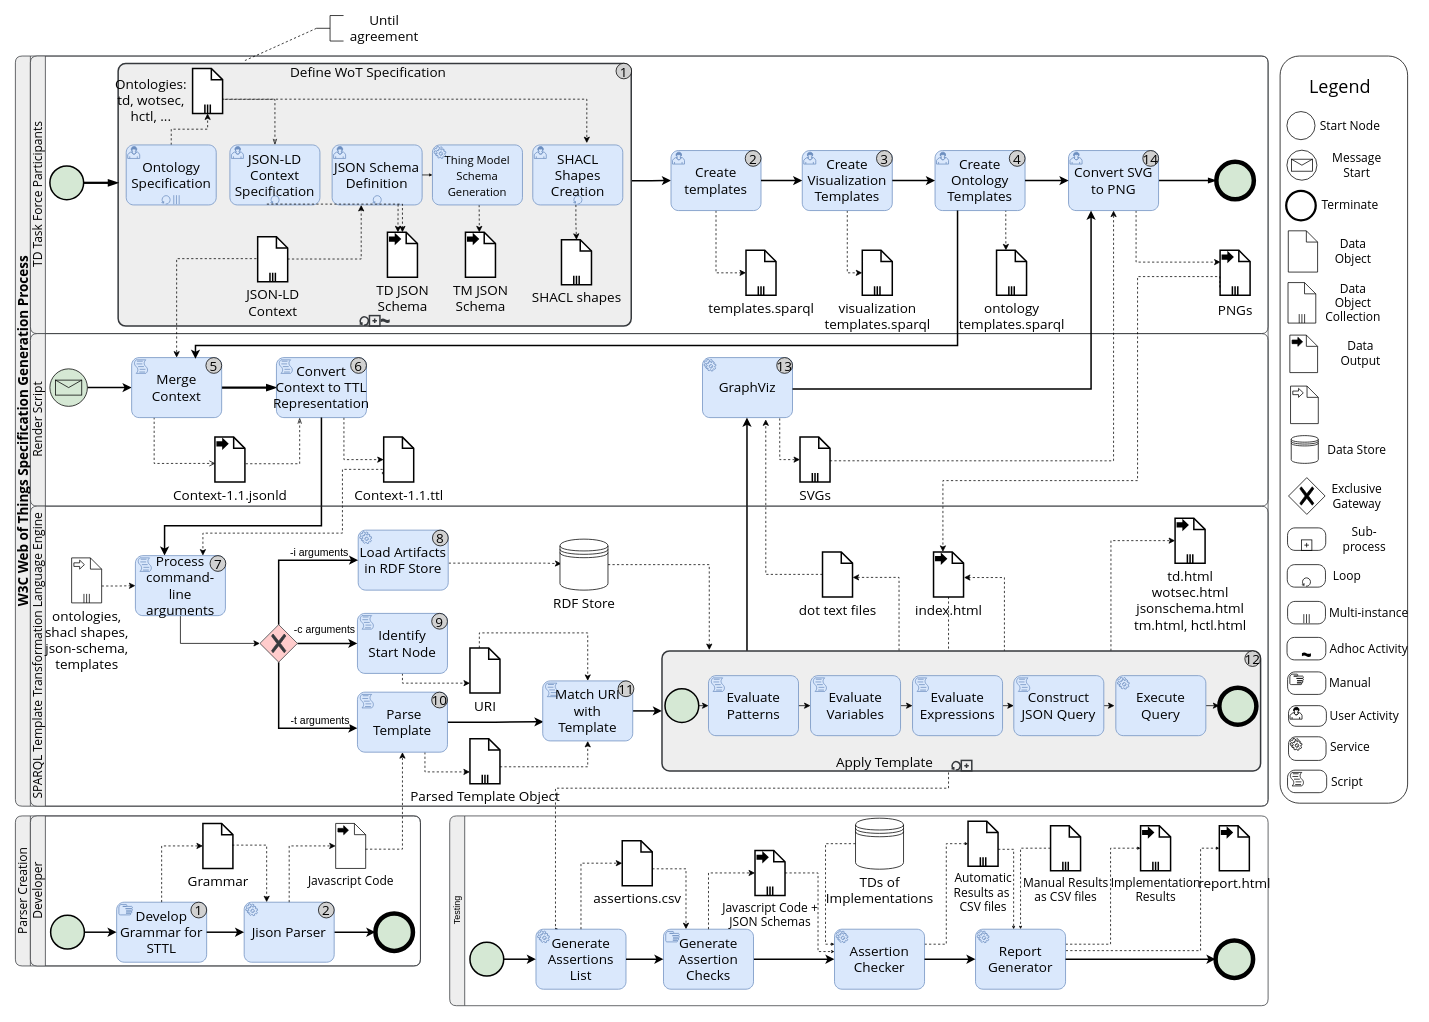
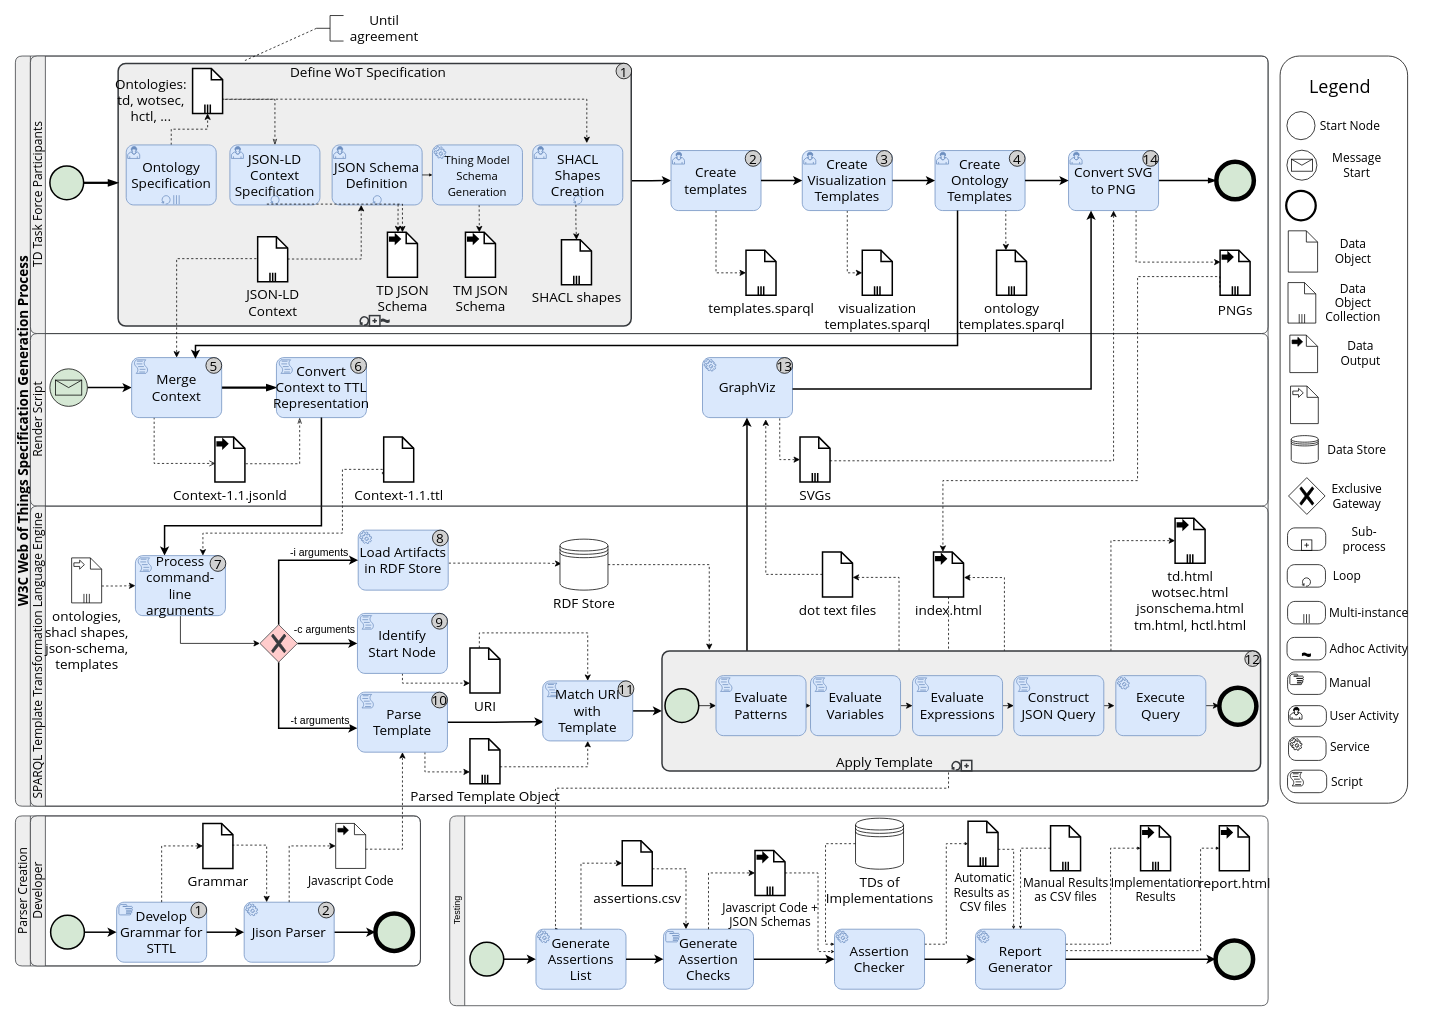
(1350, 205) -> none
(360, 459) -> none
(753, 705) -> (761, 705)
